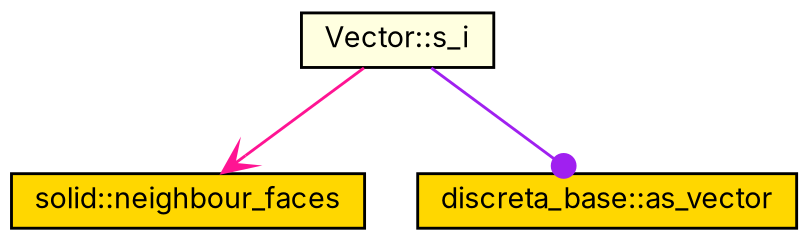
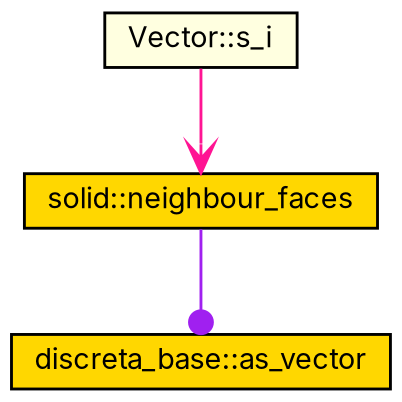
(493, 113) -> (201, 270)
